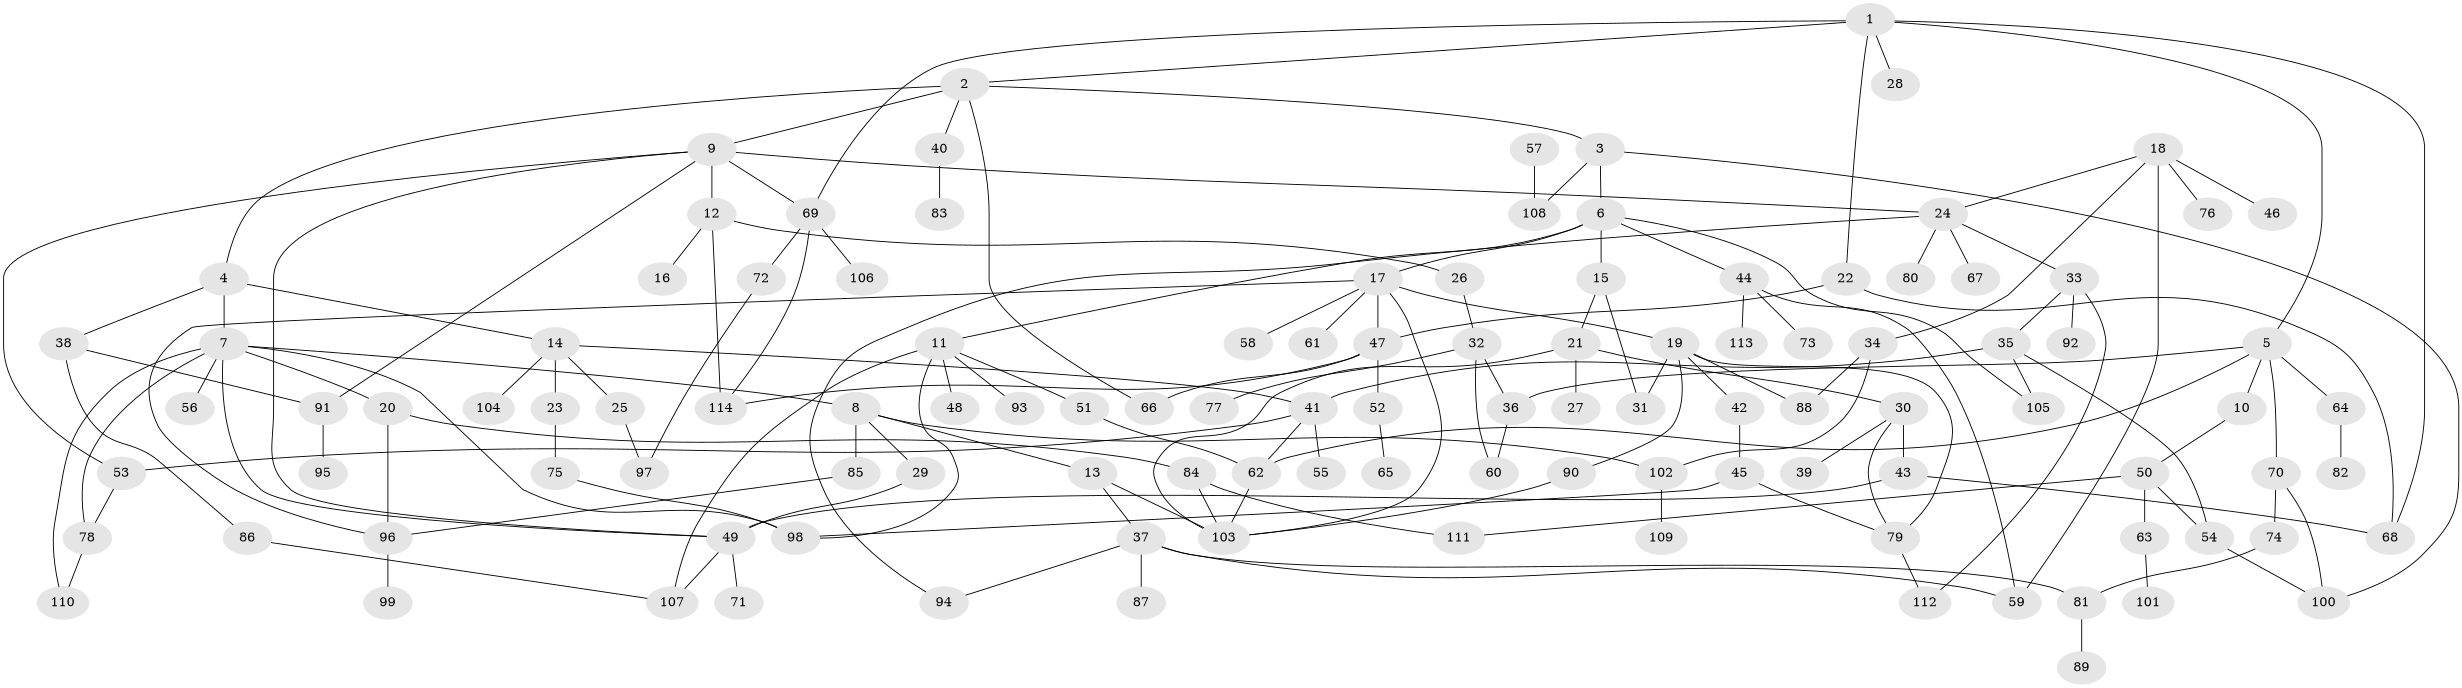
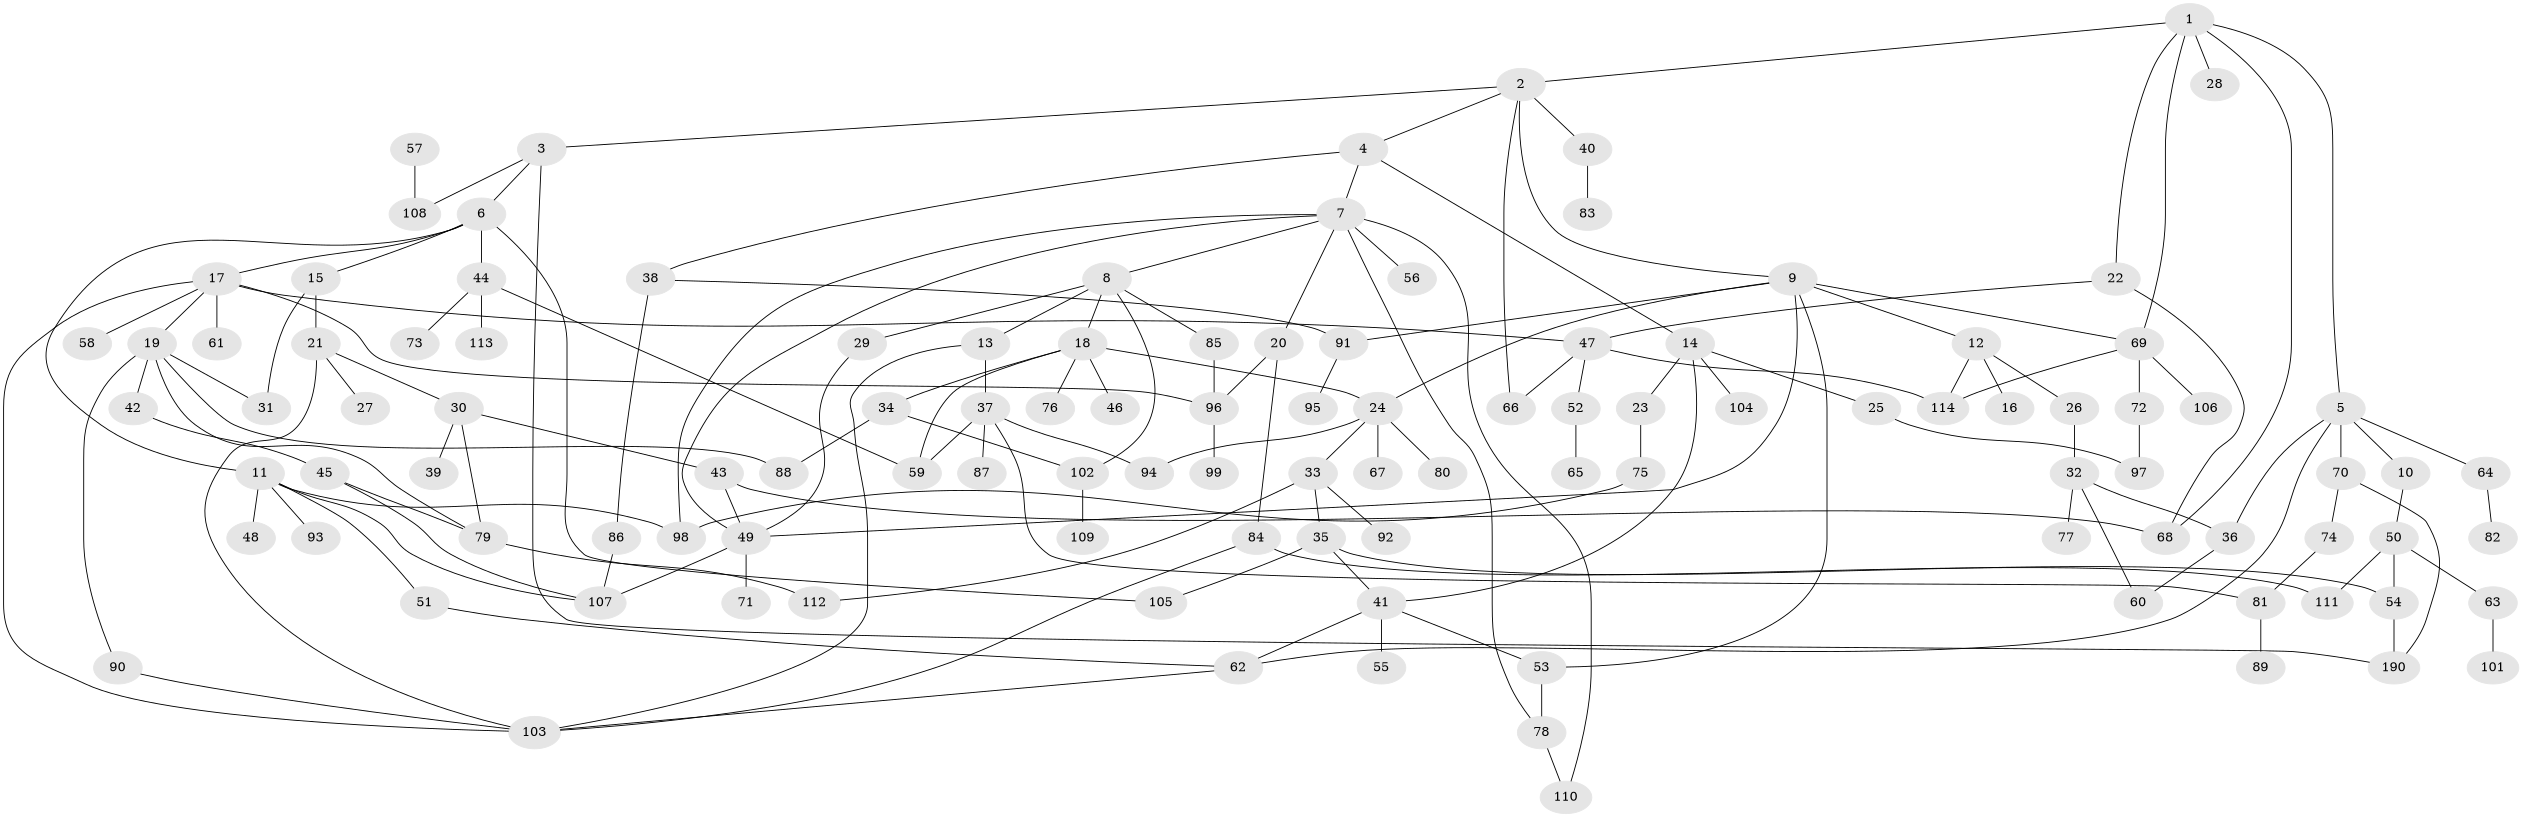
none -> (1095, 311)
(1270, 514) -> (453, 555)
(2324, 603) -> (2394, 668)
